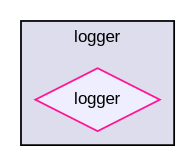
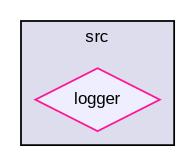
(98, 38) -> (98, 38)
